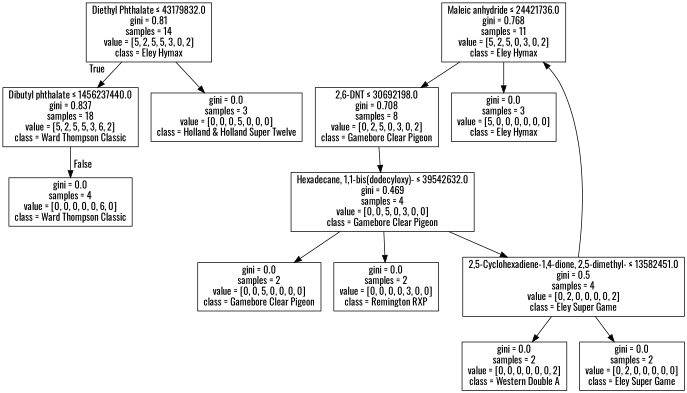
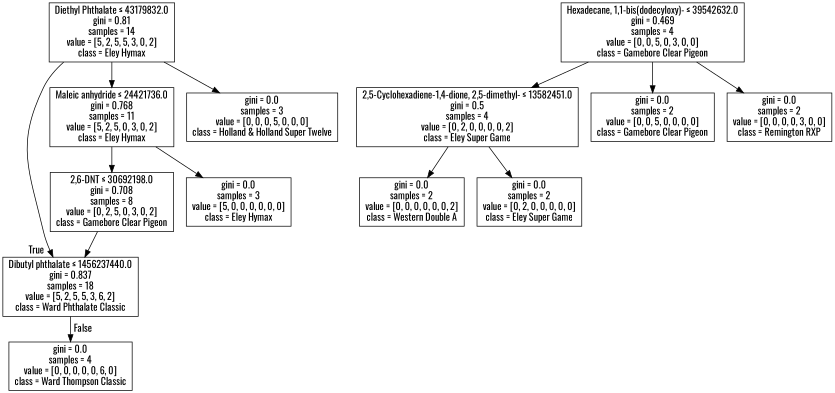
(71, 138) -> (71, 308)
(380, 156) -> (93, 241)
(580, 159) -> (112, 71)
